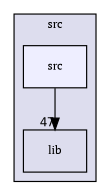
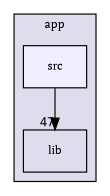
(55, 25) -> (55, 25)
